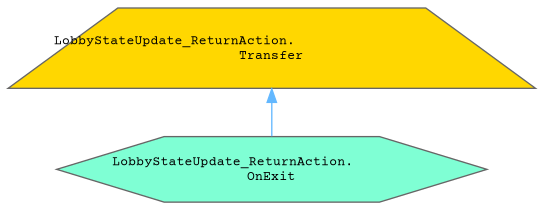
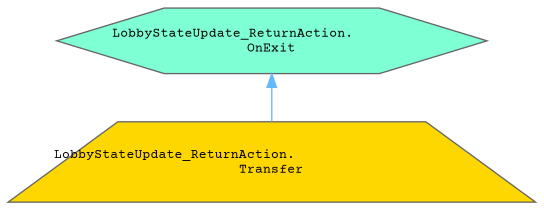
(272, 119) -> (272, 105)
